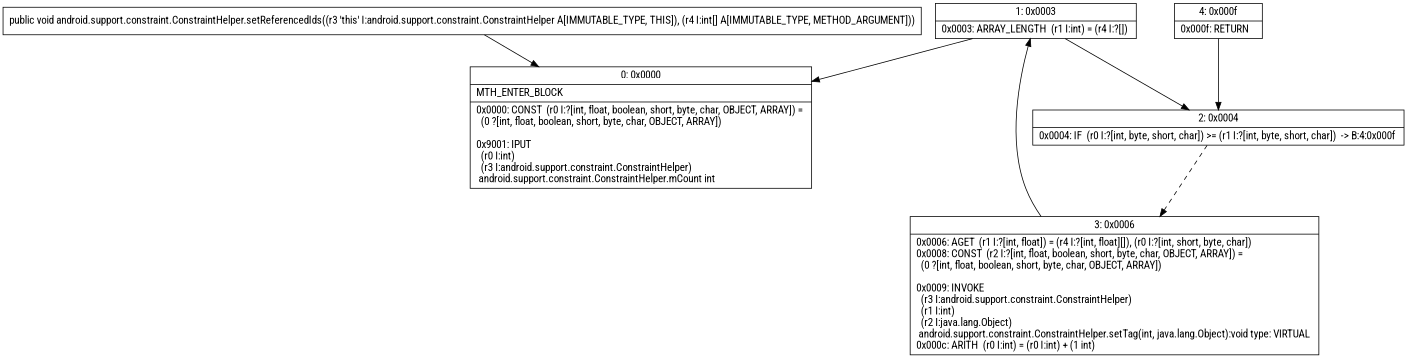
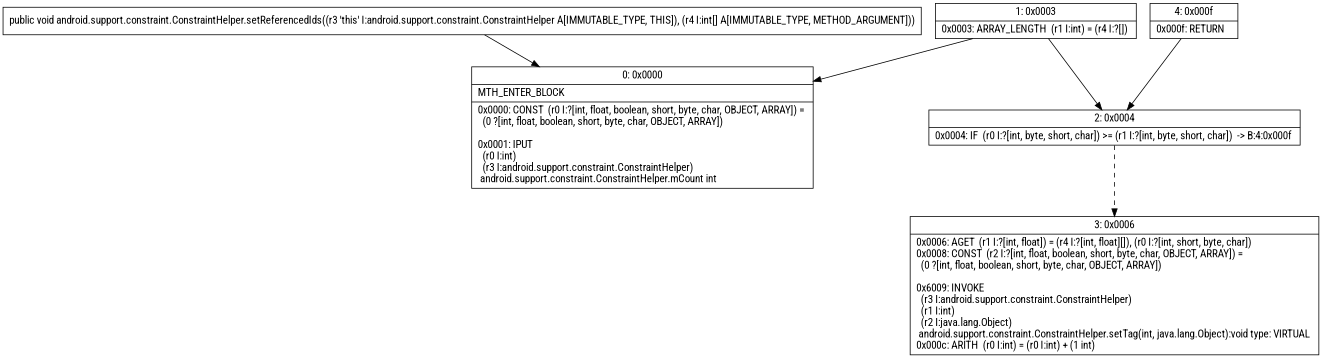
(1016, 133) -> none
(506, 145) -> (508, 145)
(953, 288) -> (953, 288)
